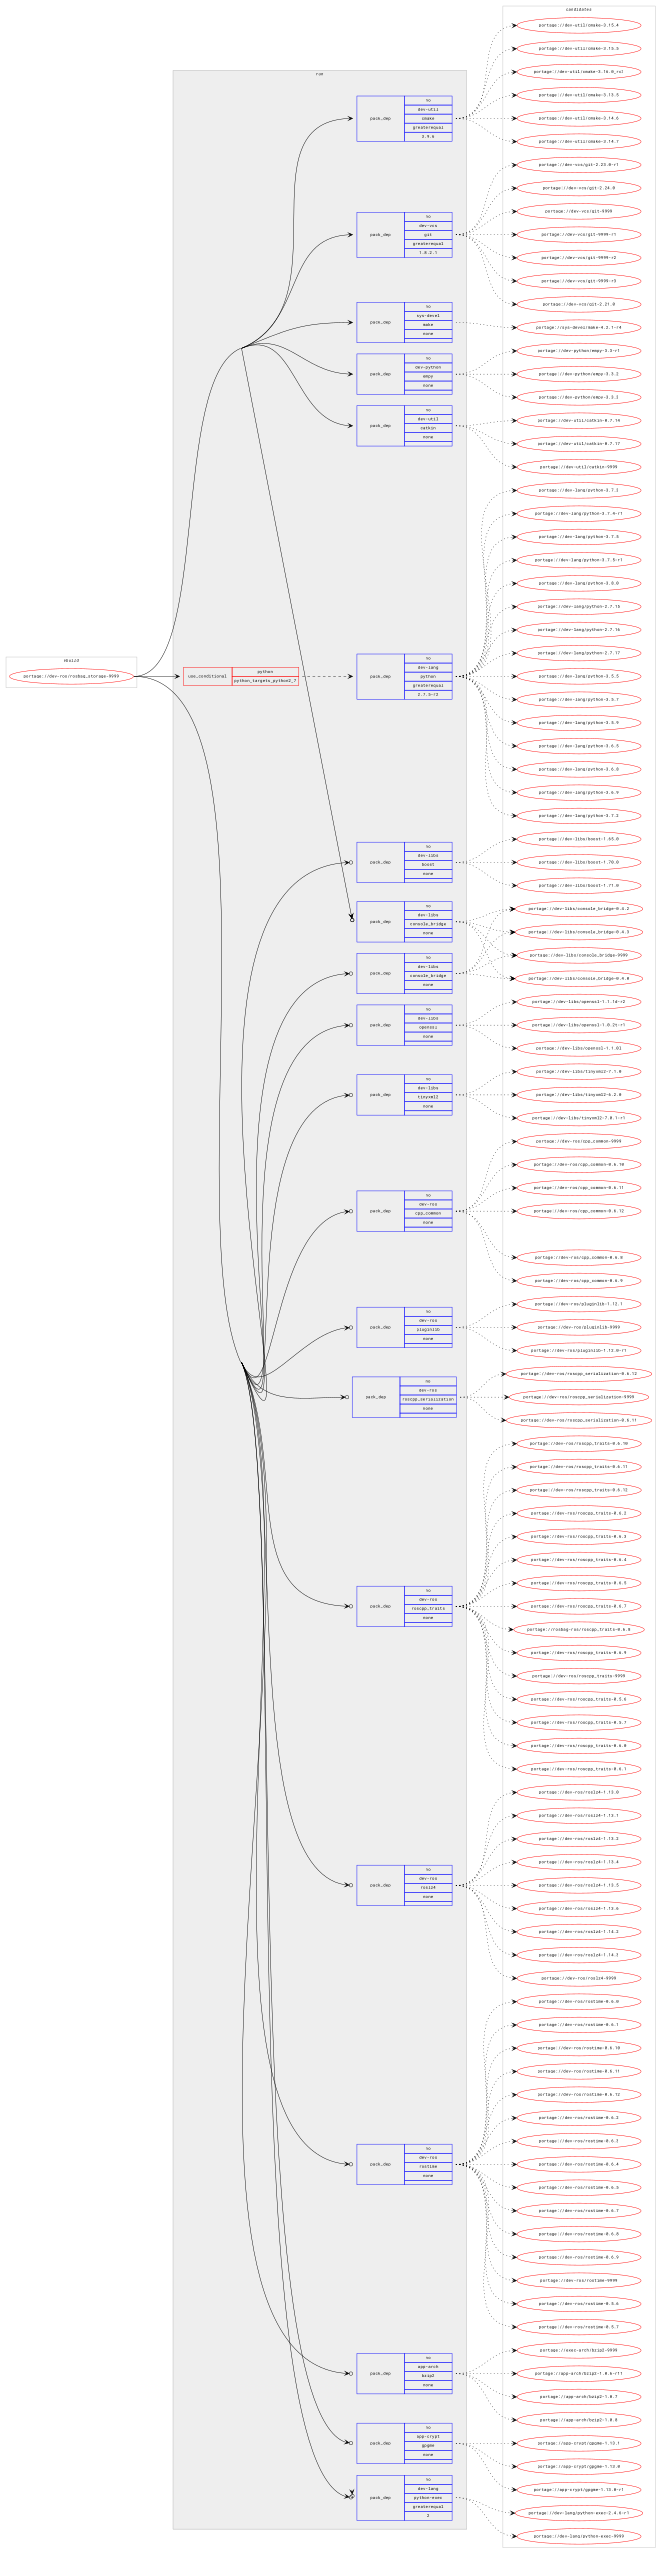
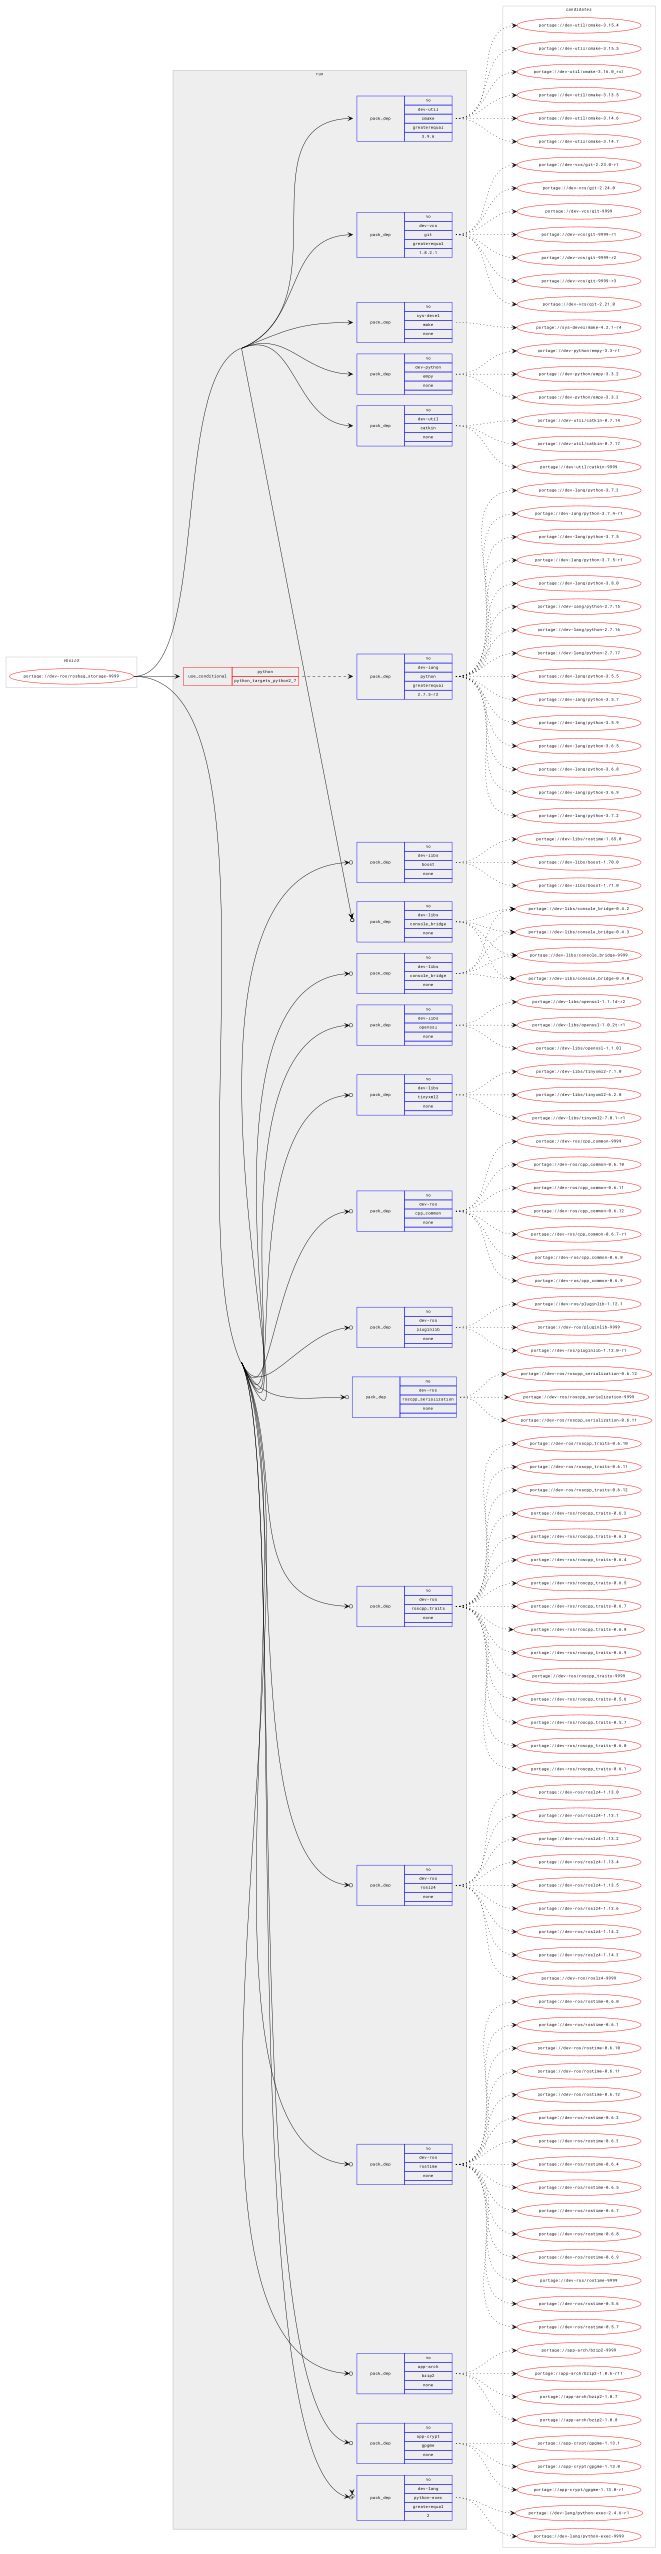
(579, 839) -> (579, 839)
none -> (579, 1234)
(579, 1630) -> (579, 1630)
(579, 2350) -> (579, 2350)
